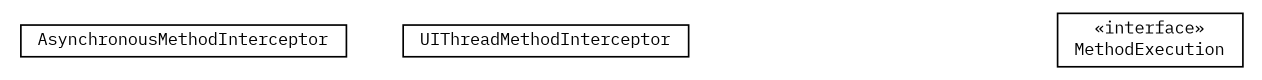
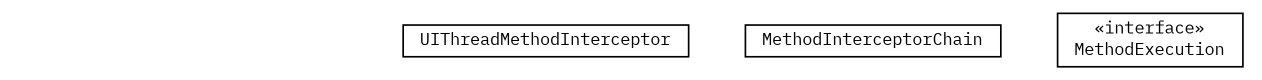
(183, 40) -> none
none -> (872, 40)
